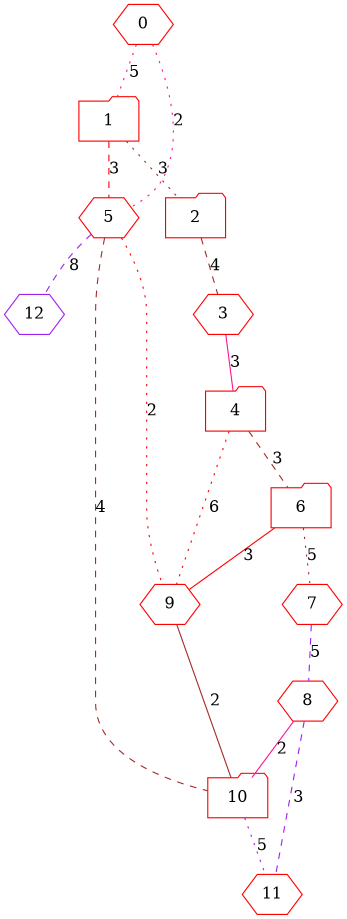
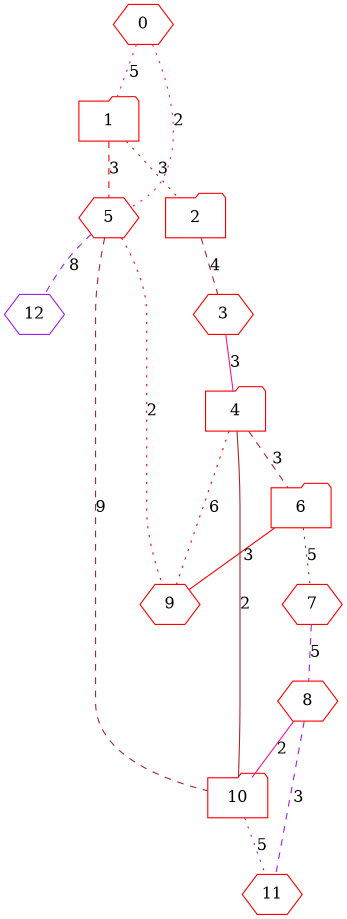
(101, 508) -> (101, 508)
(204, 701) -> (240, 604)
